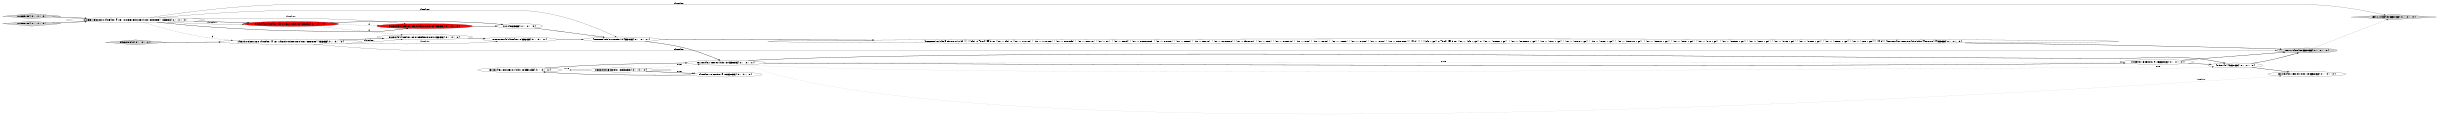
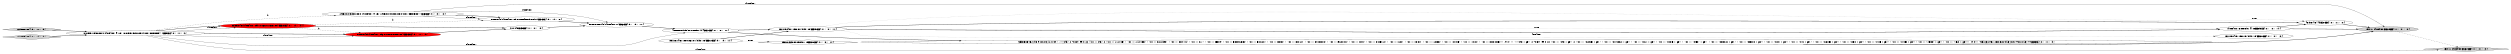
(569, 33) -> (566, 27)
(135, 42) -> none
(670, 67) -> none
(2270, 70) -> none
(726, 75) -> none
